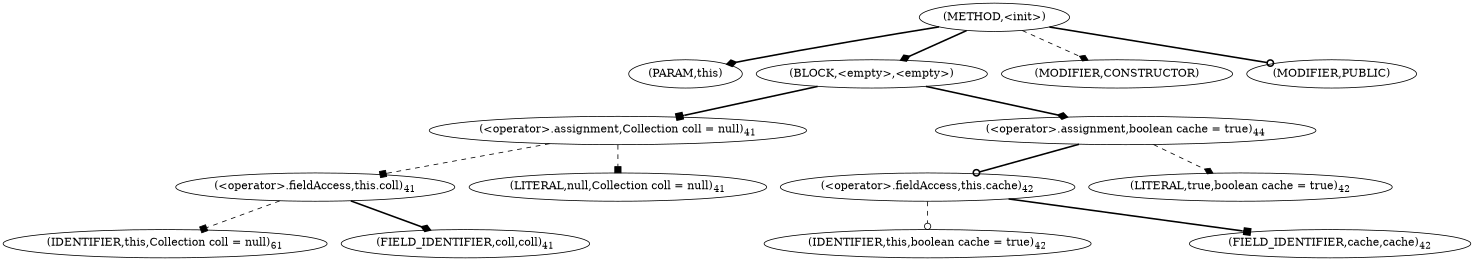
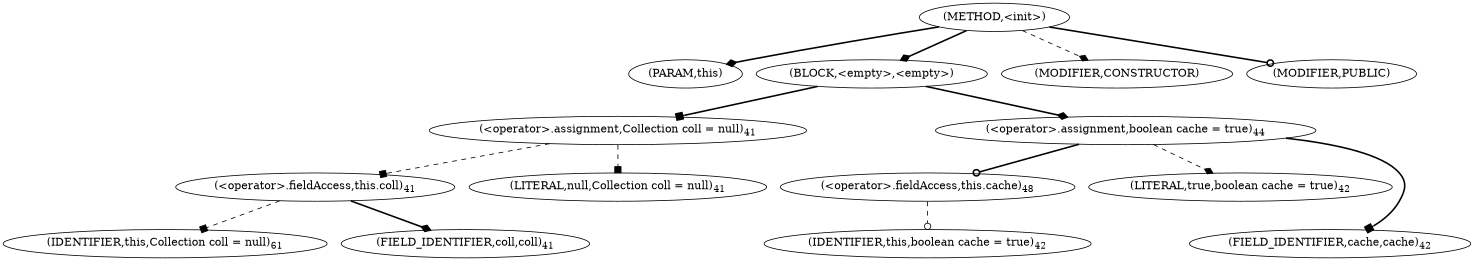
(1028, 186) -> (1028, 186)
(1125, 215) -> (1377, 158)
